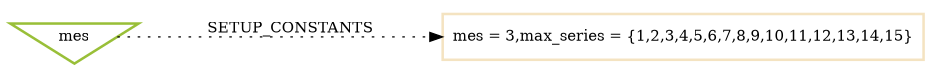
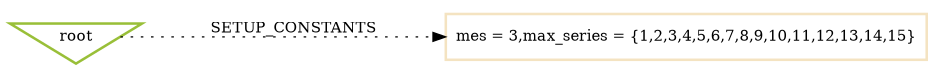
(74, 37) -> (76, 37)
